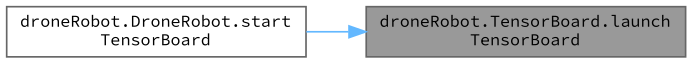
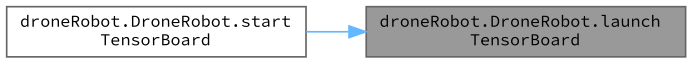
(526, 32) -> (526, 32)
